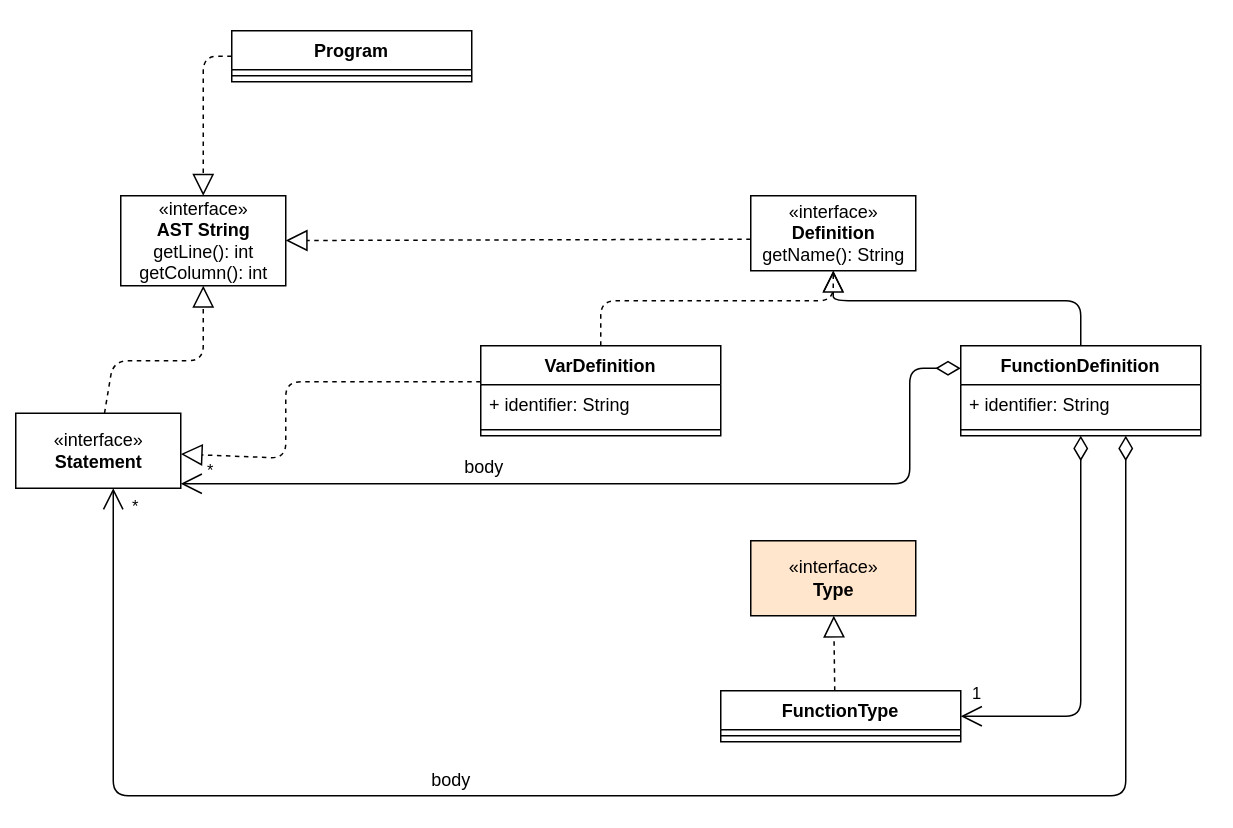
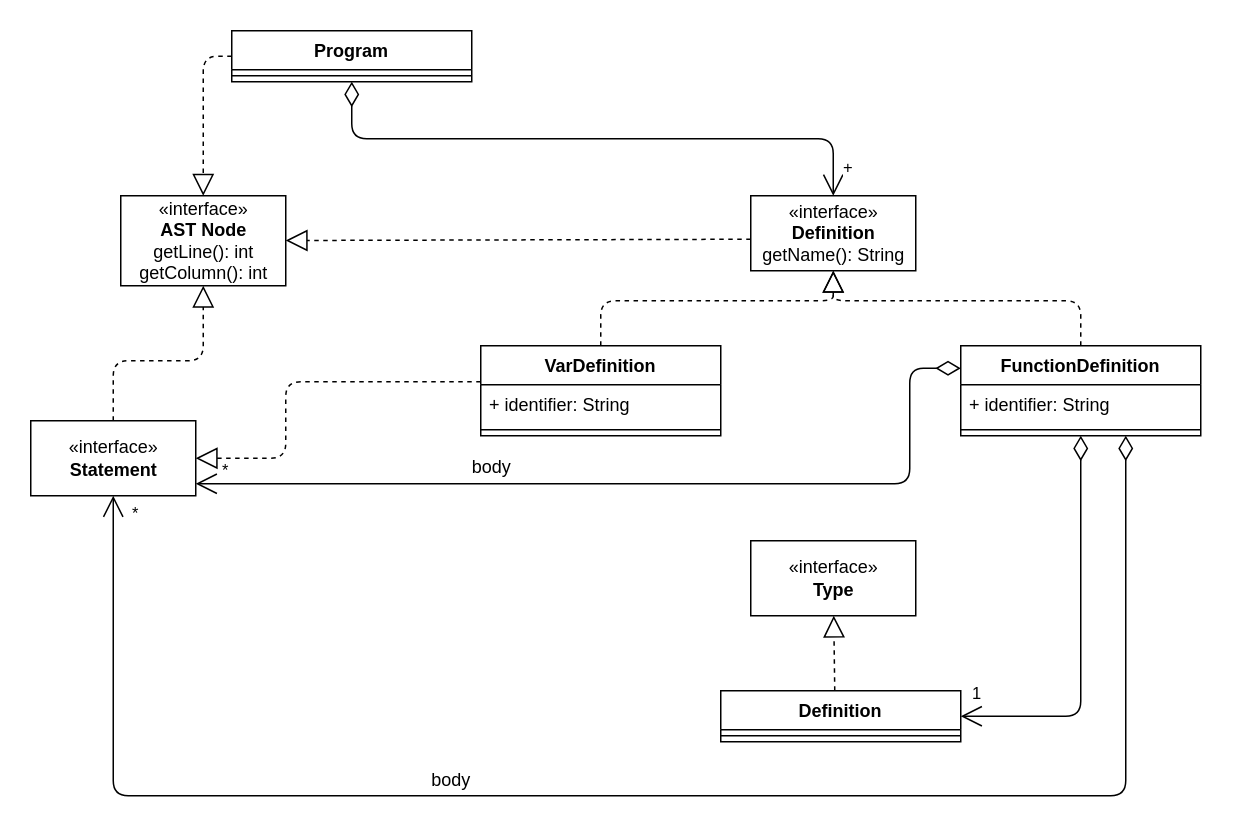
none -> (602, 139)
(204, 241) -> (204, 241)
(833, 281) -> (826, 300)
(975, 301) -> (975, 301)
(98, 451) -> (113, 458)
(833, 578) -> (833, 578)
(840, 711) -> (840, 711)
